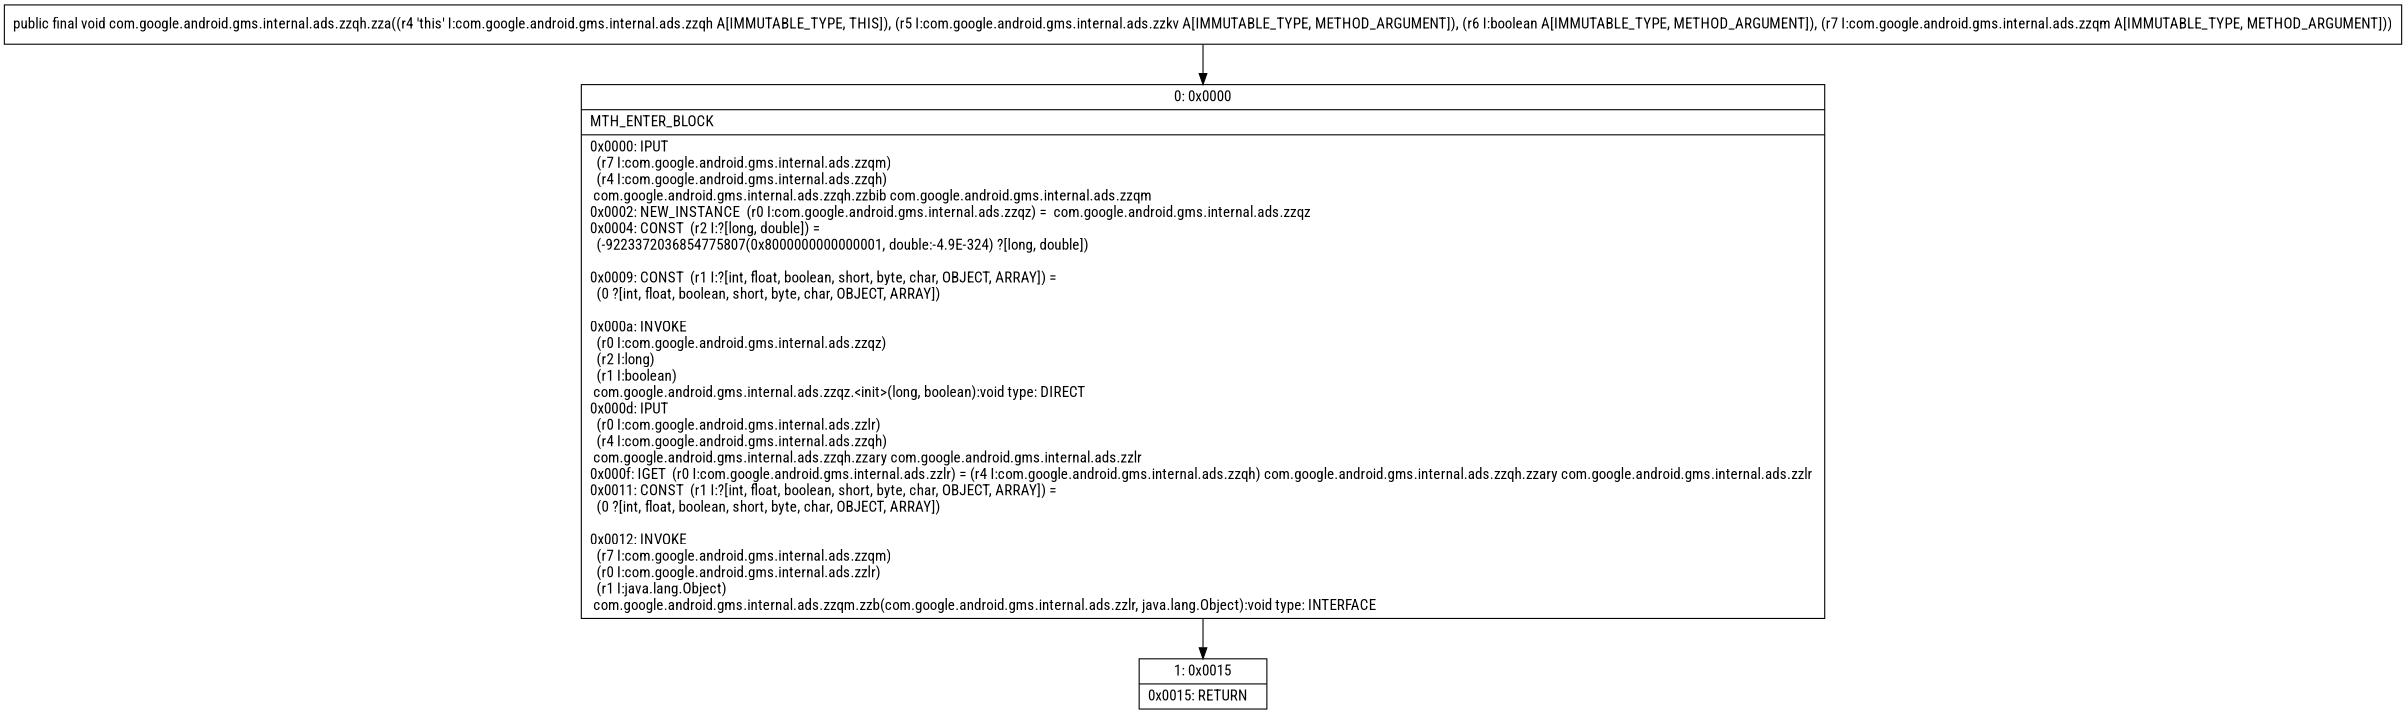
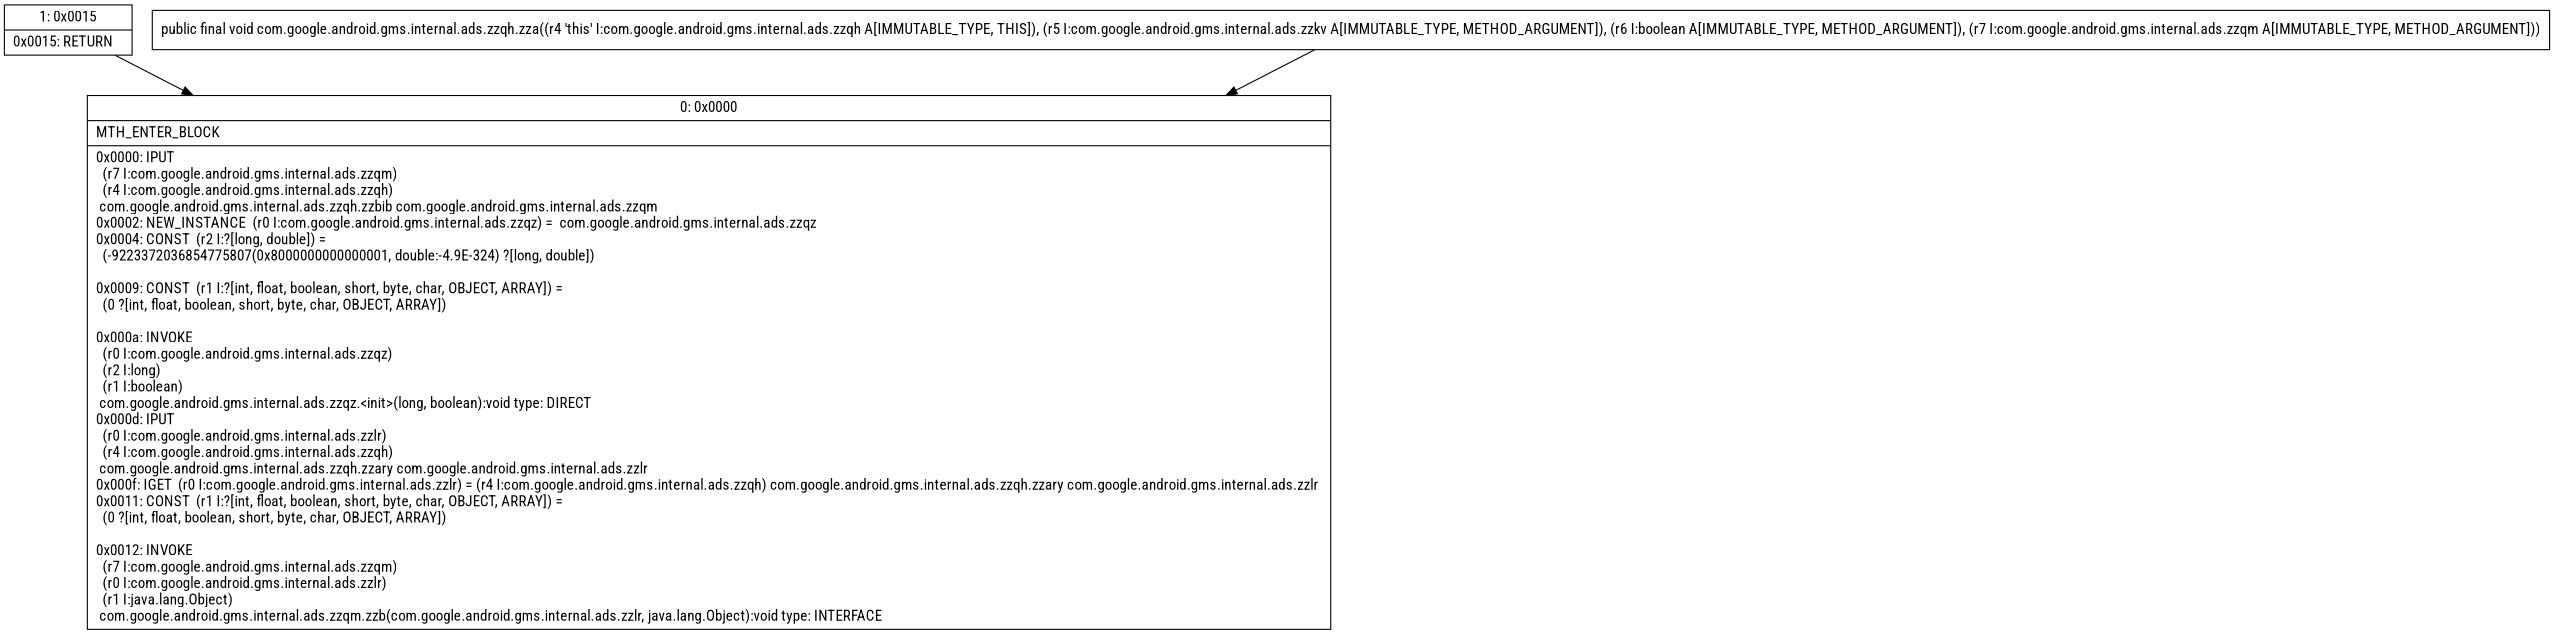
(1203, 633) -> (149, 73)
